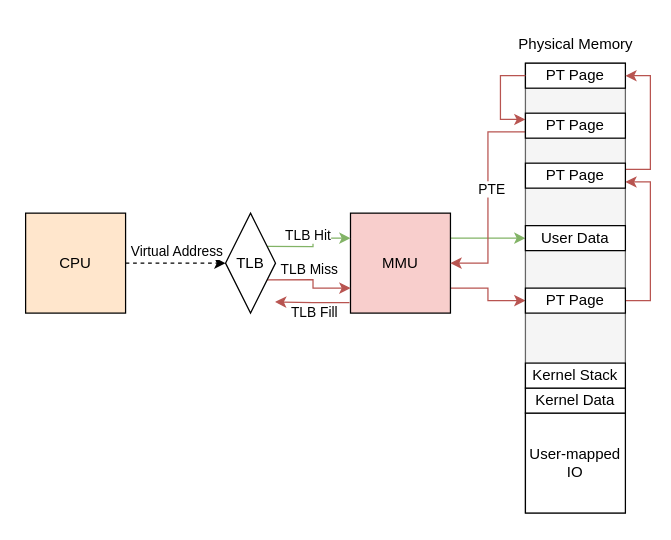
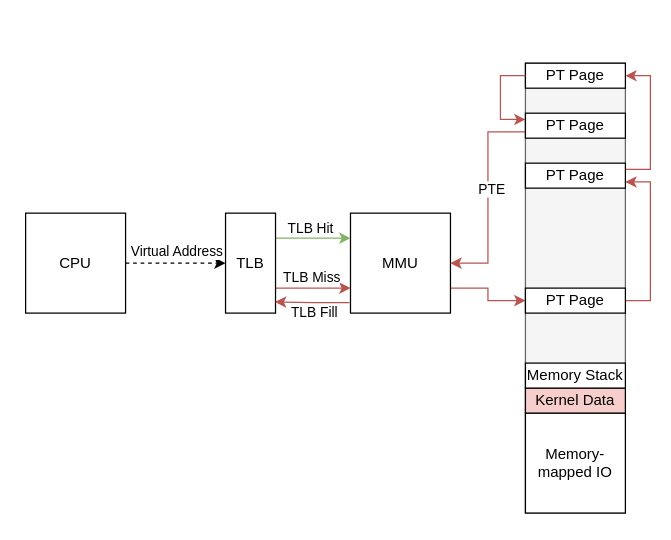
(576, 44) -> none
(484, 238) -> none
(576, 238) -> none
(76, 263) -> (76, 263)
(251, 263) -> (251, 263)
(401, 263) -> (401, 263)
(576, 376) -> (576, 376)
(576, 401) -> (576, 401)
(576, 463) -> (576, 463)
